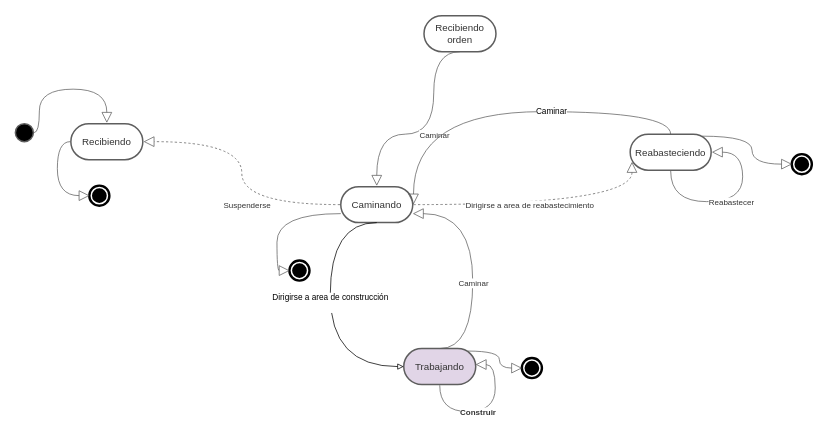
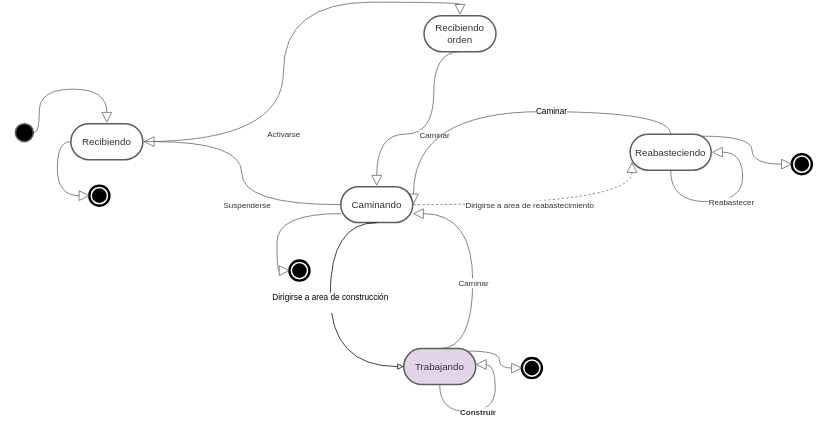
none -> (291, 38)
(244, 181) -> (244, 181)
